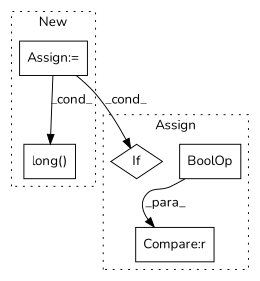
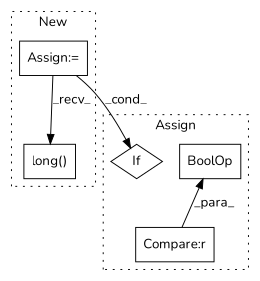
(72, 100) -> (72, 100)
(152, 190) -> (191, 208)
